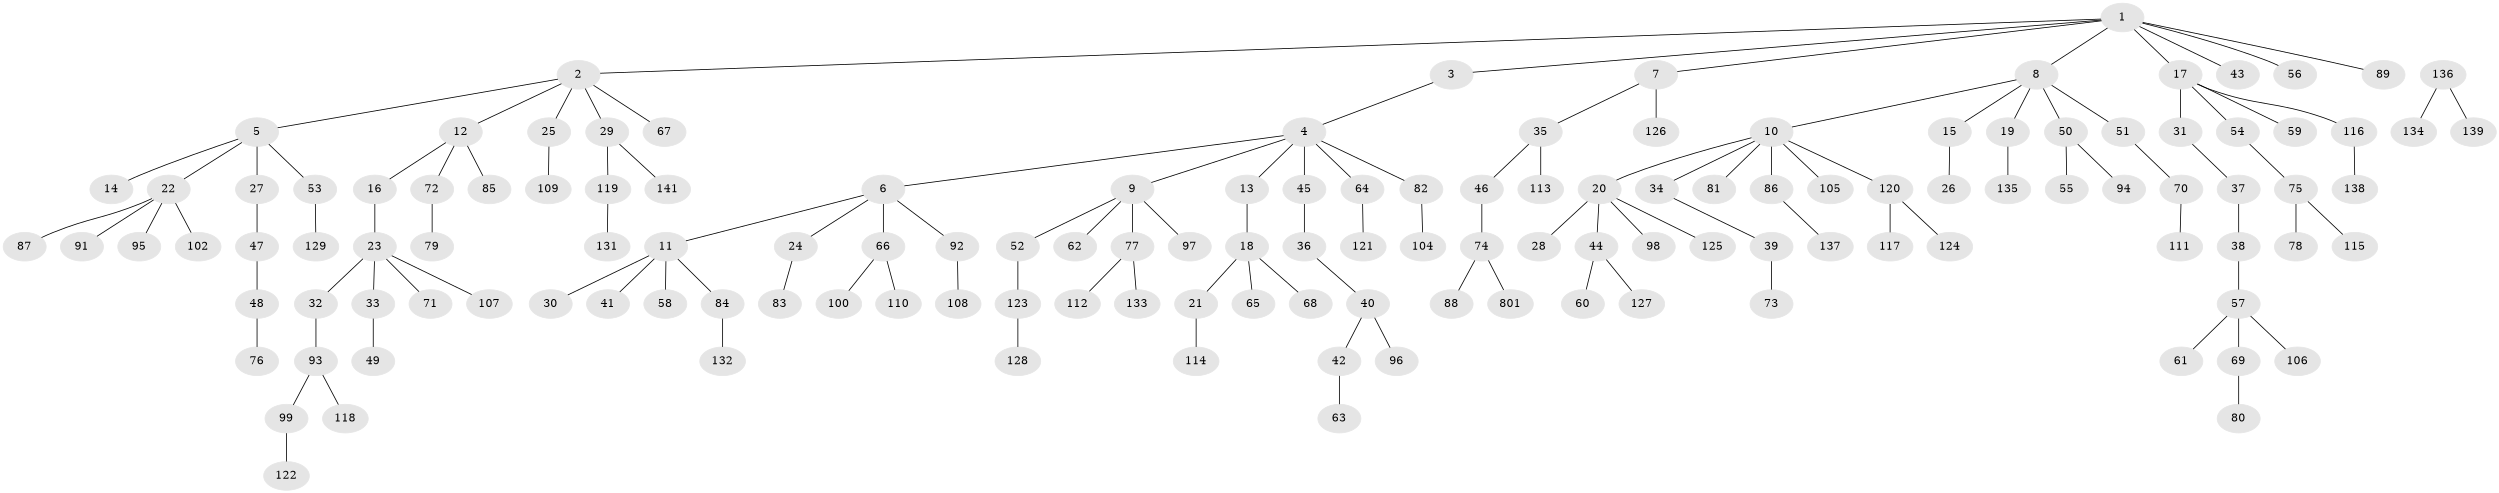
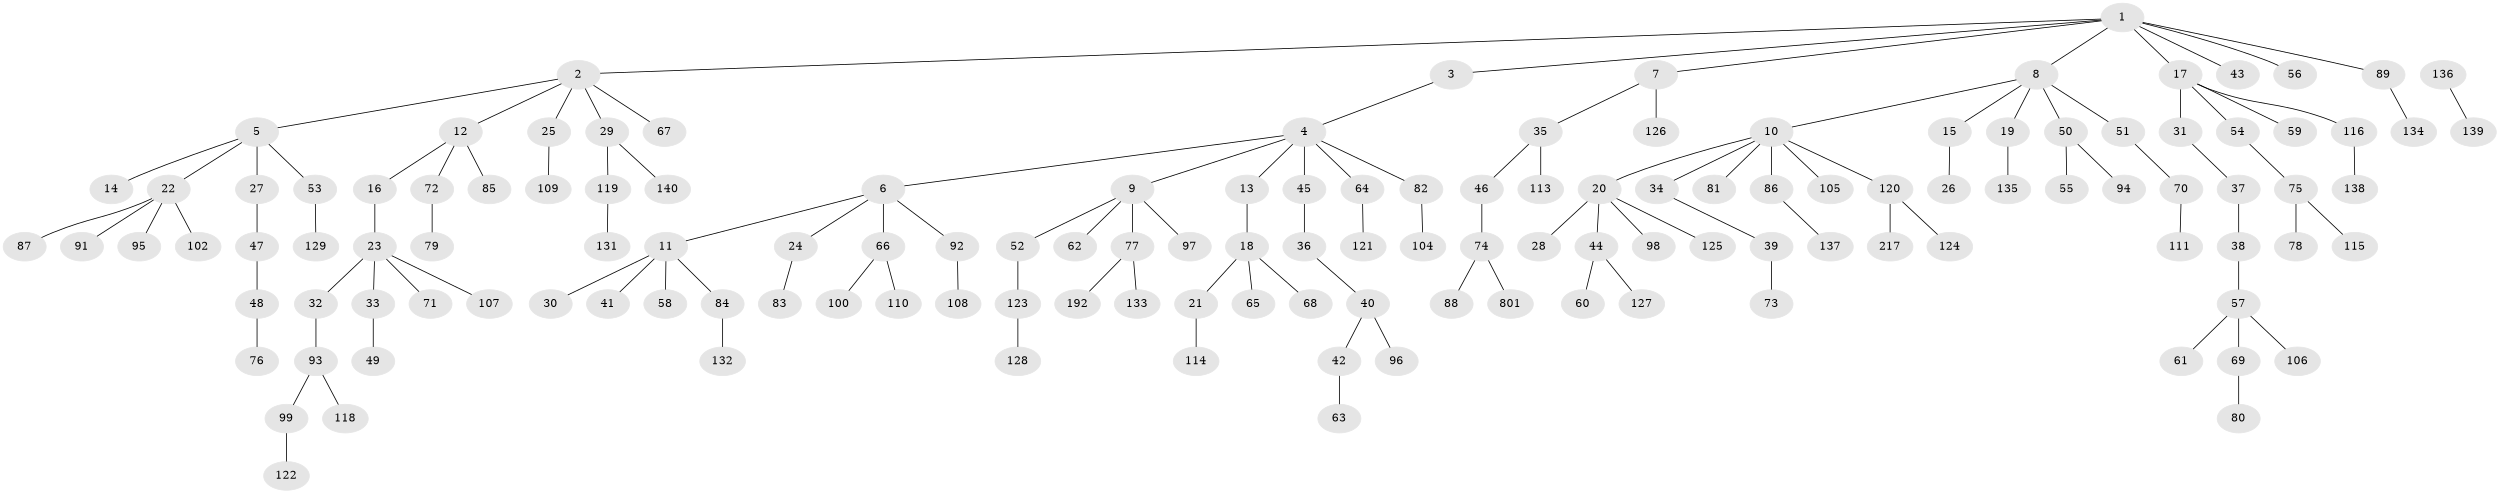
(2429, 103) -> (2399, 103)
(668, 189) -> (668, 189)
(1890, 247) -> (1890, 247)
(1078, 304) -> (1078, 304)
